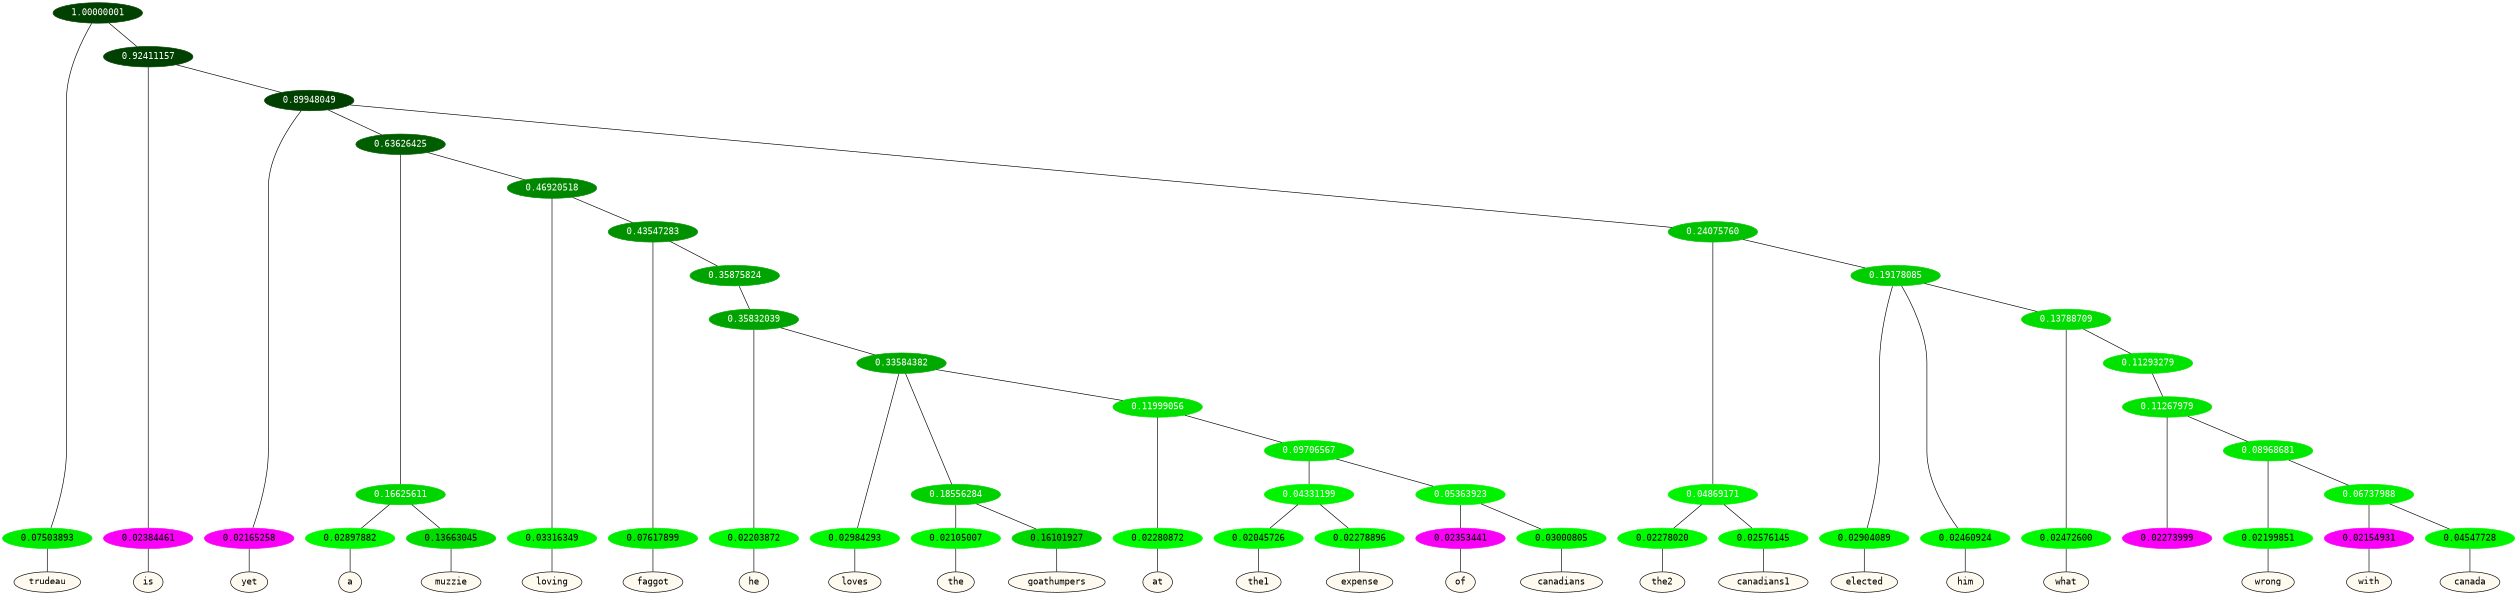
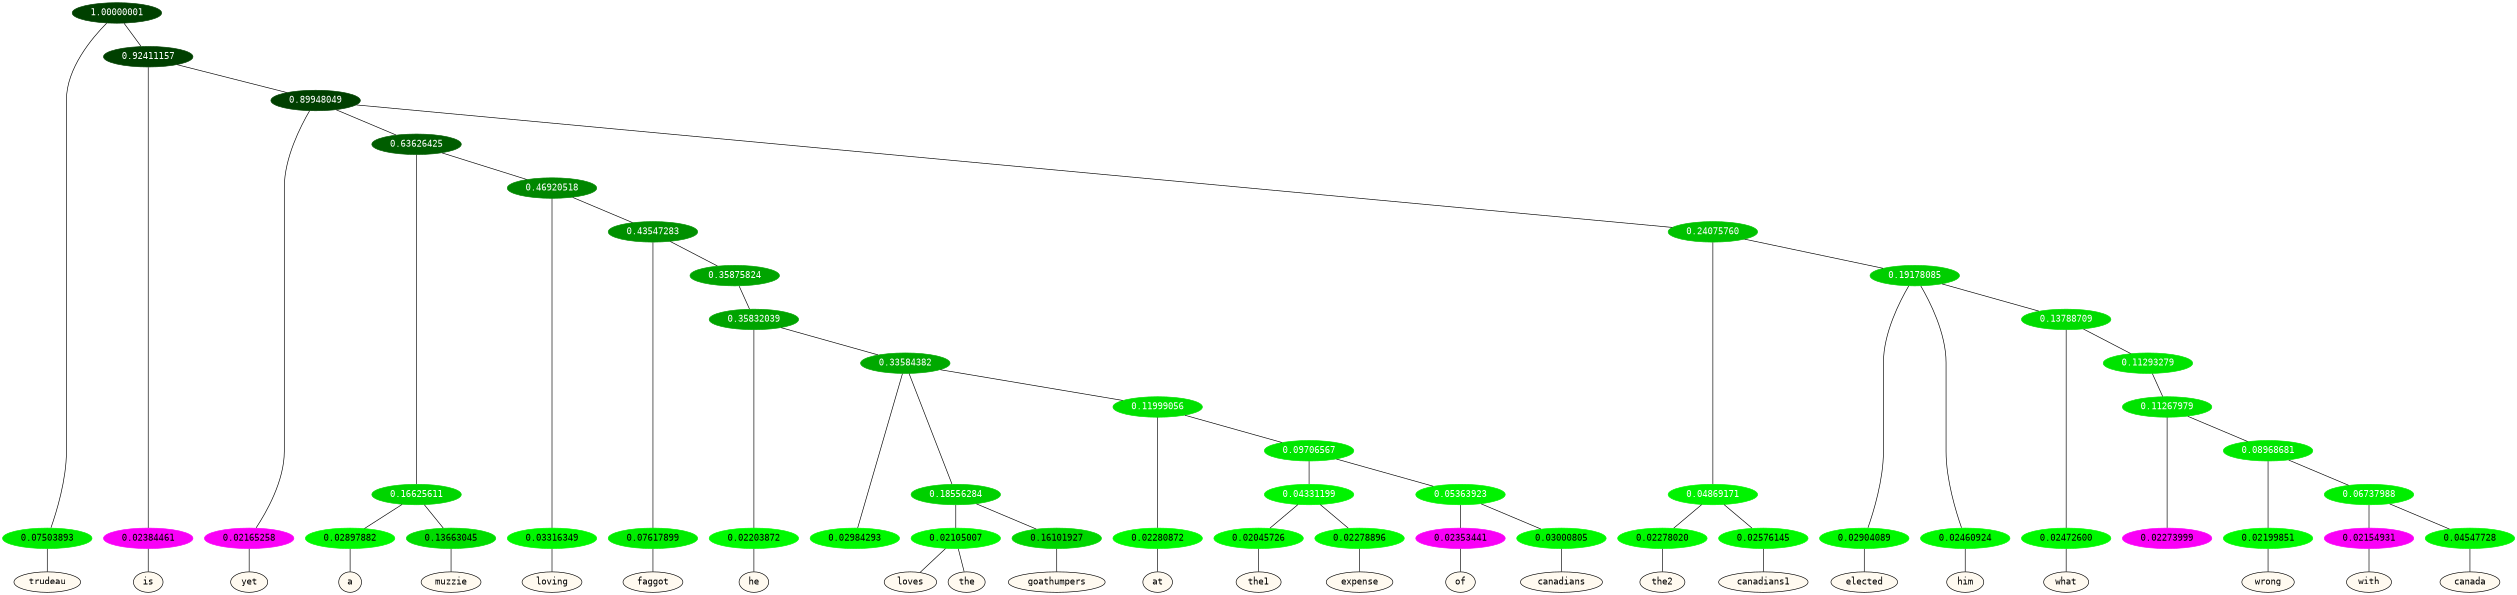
(855, 560) -> (933, 561)
